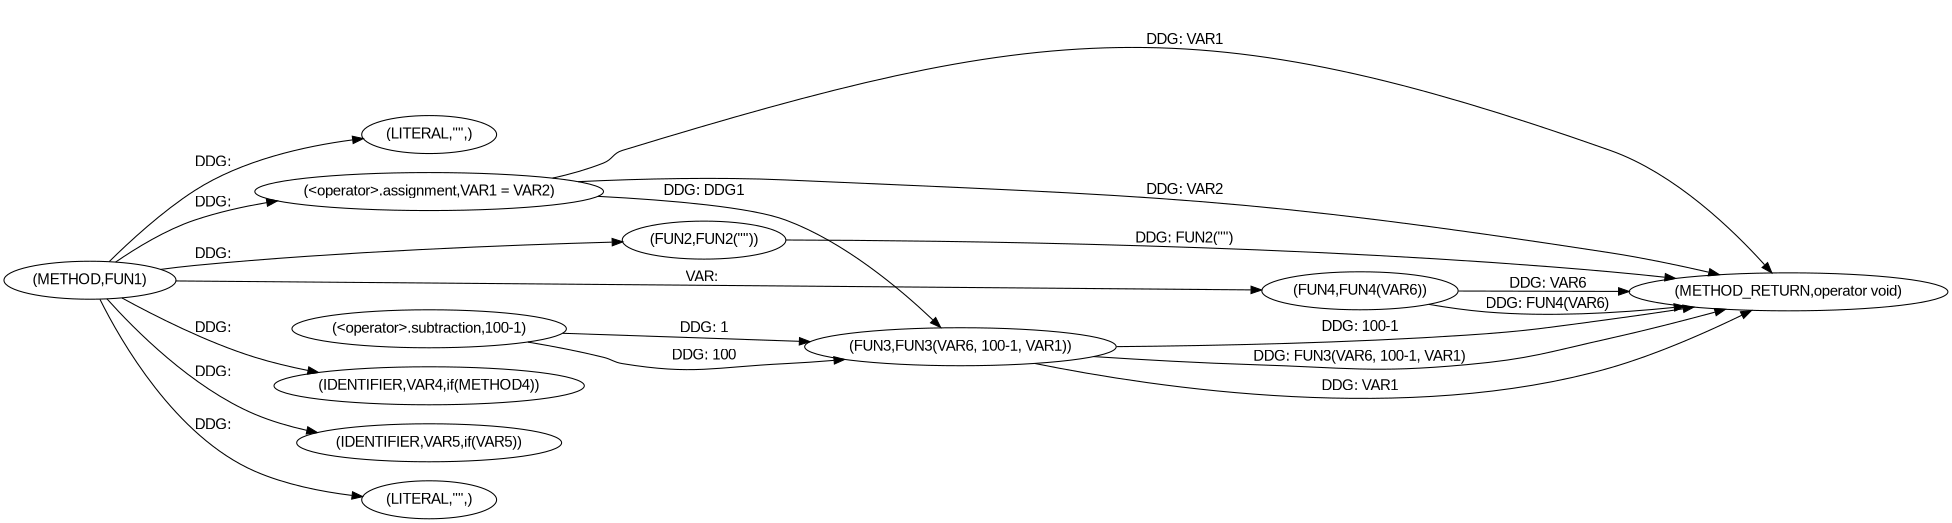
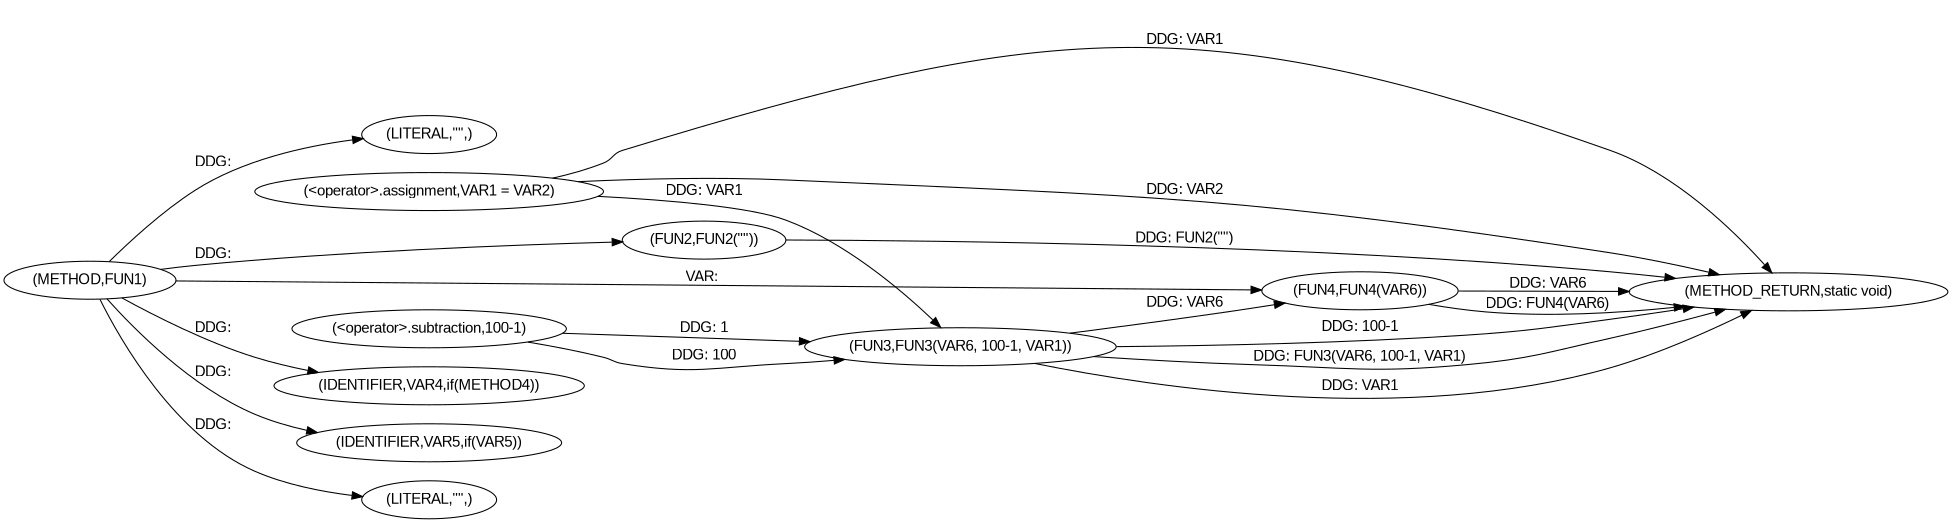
(704, 191) -> (704, 191)
(187, 223) -> none
(1789, 292) -> (1789, 292)
none -> (1172, 320)
